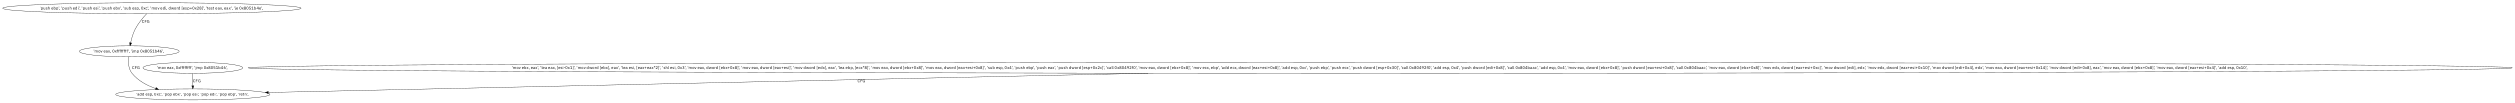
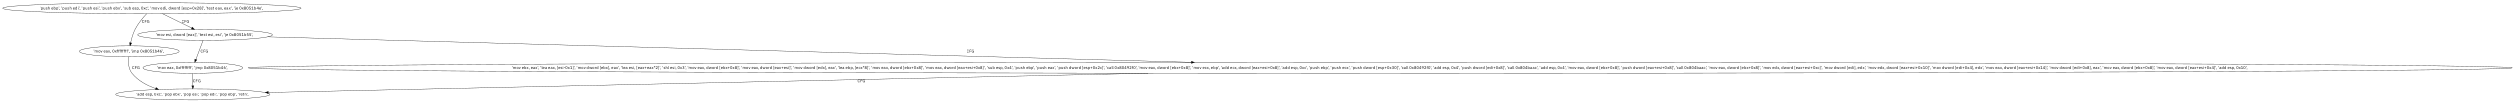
none -> (205, 35)
